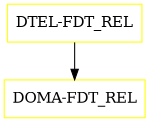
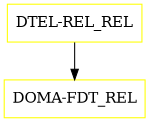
(75, 23) -> (75, 23)
